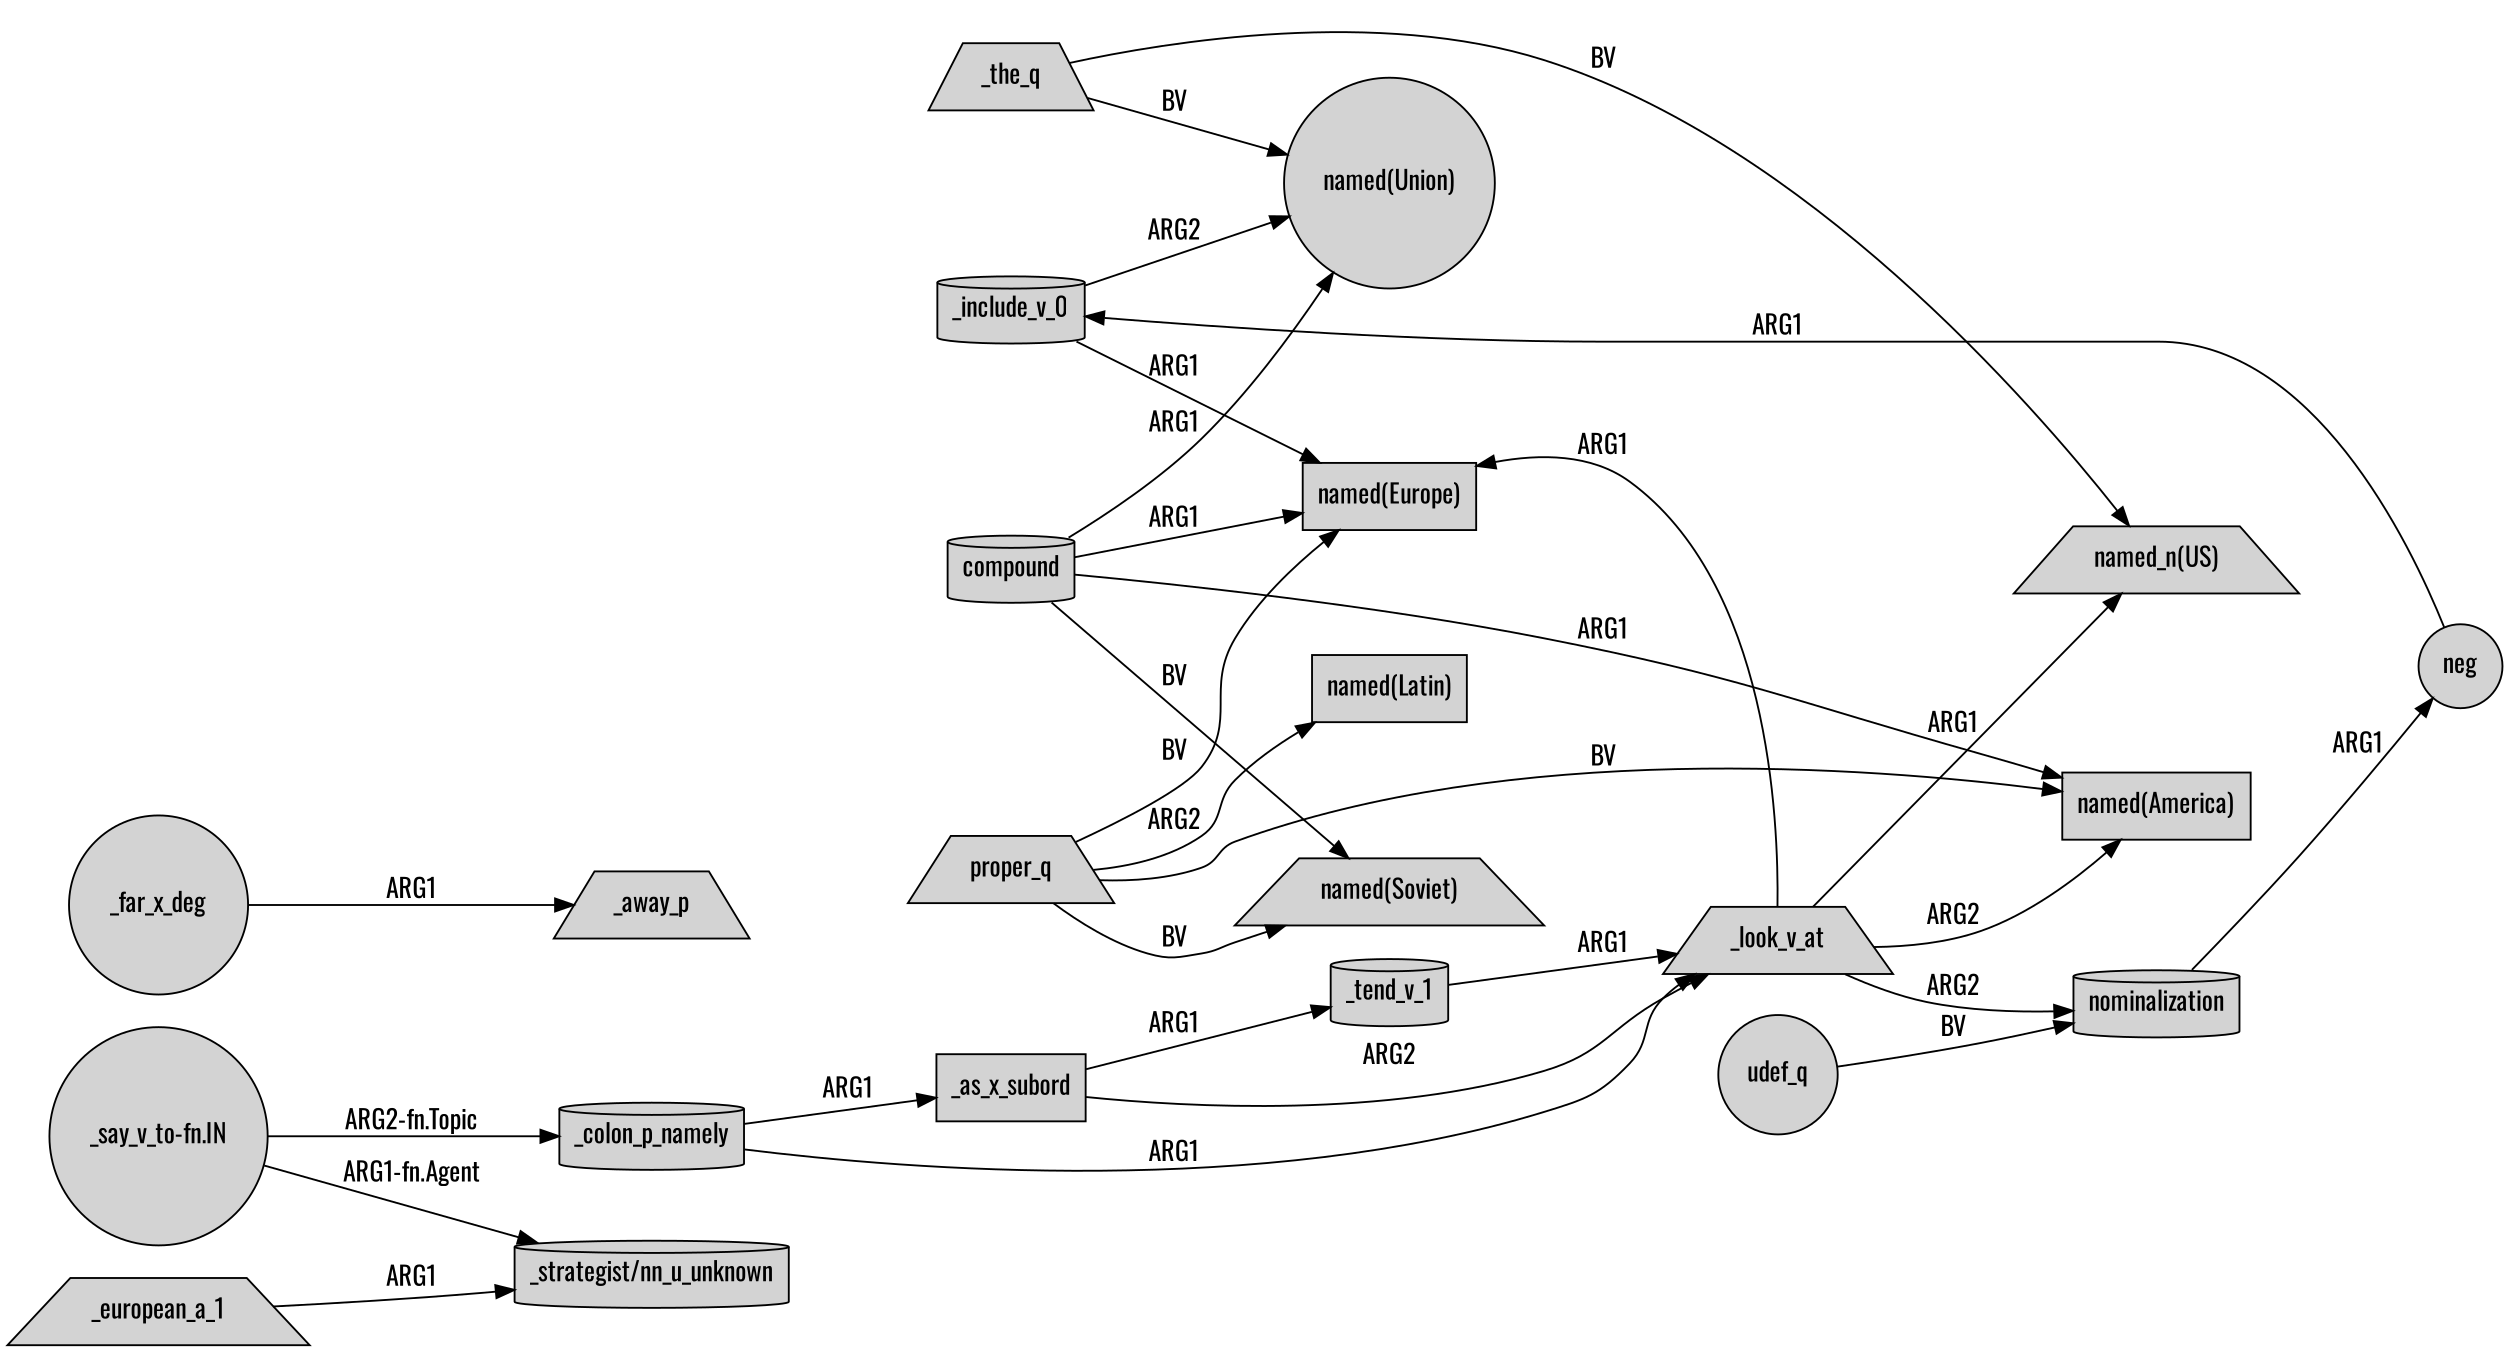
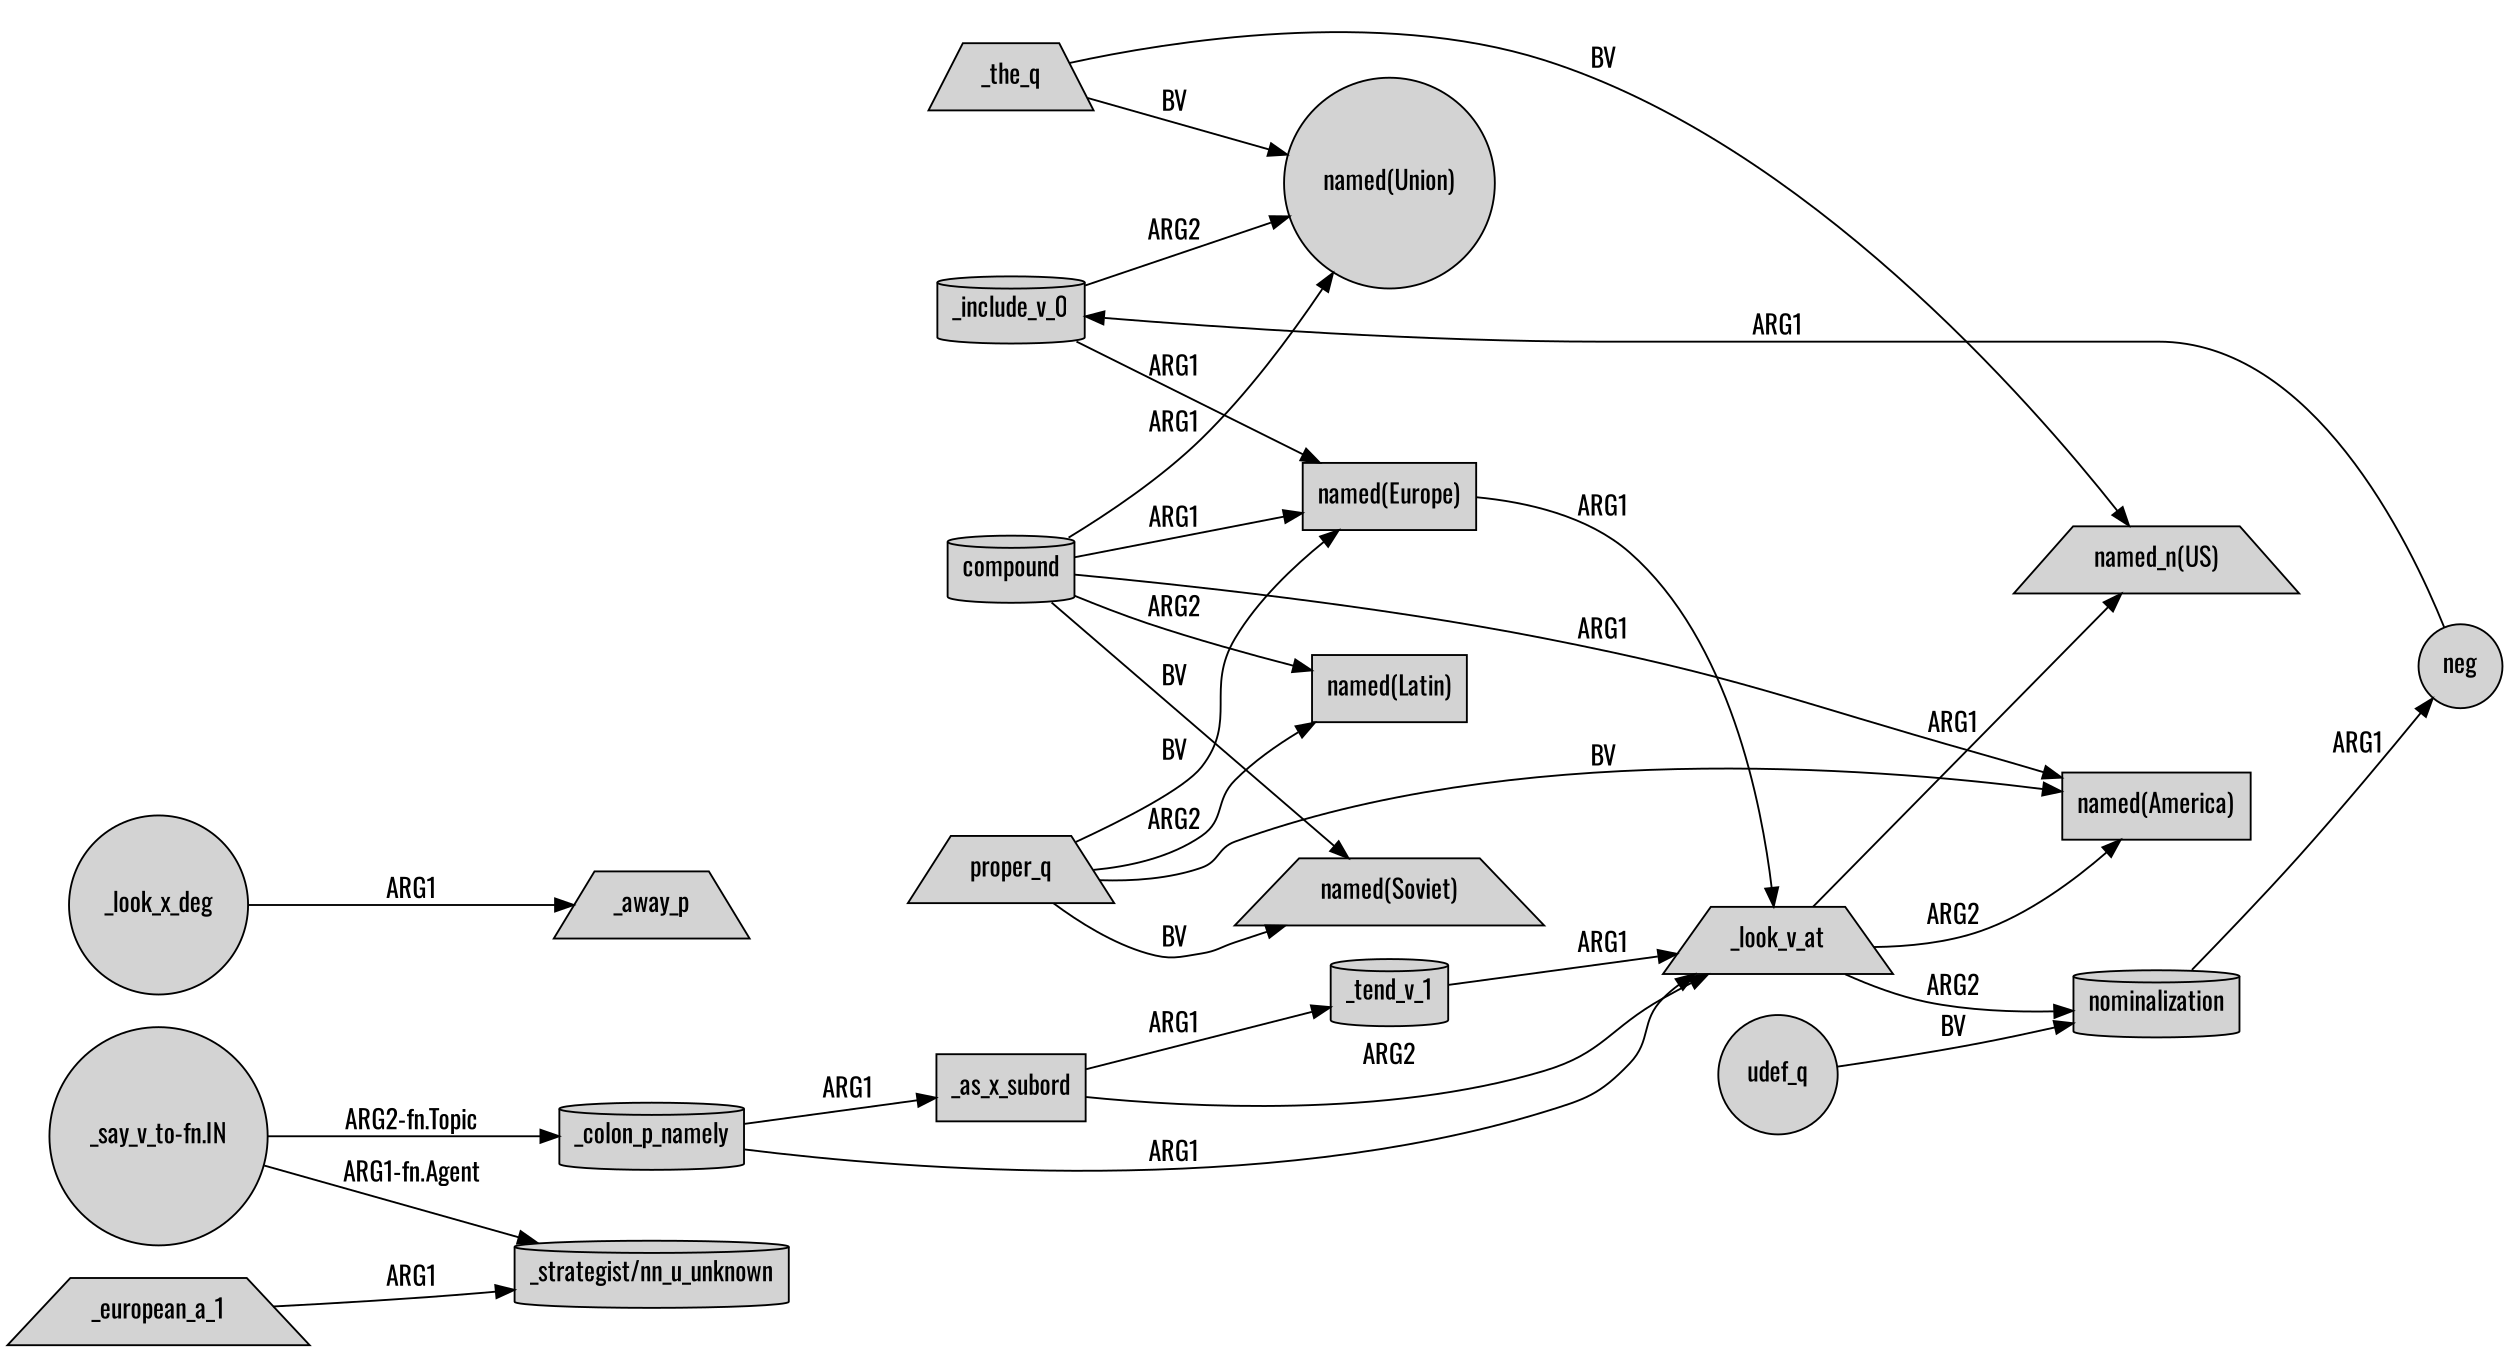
(1726, 611) -> (1694, 633)
none -> (1183, 635)
(159, 905) -> (159, 905)
